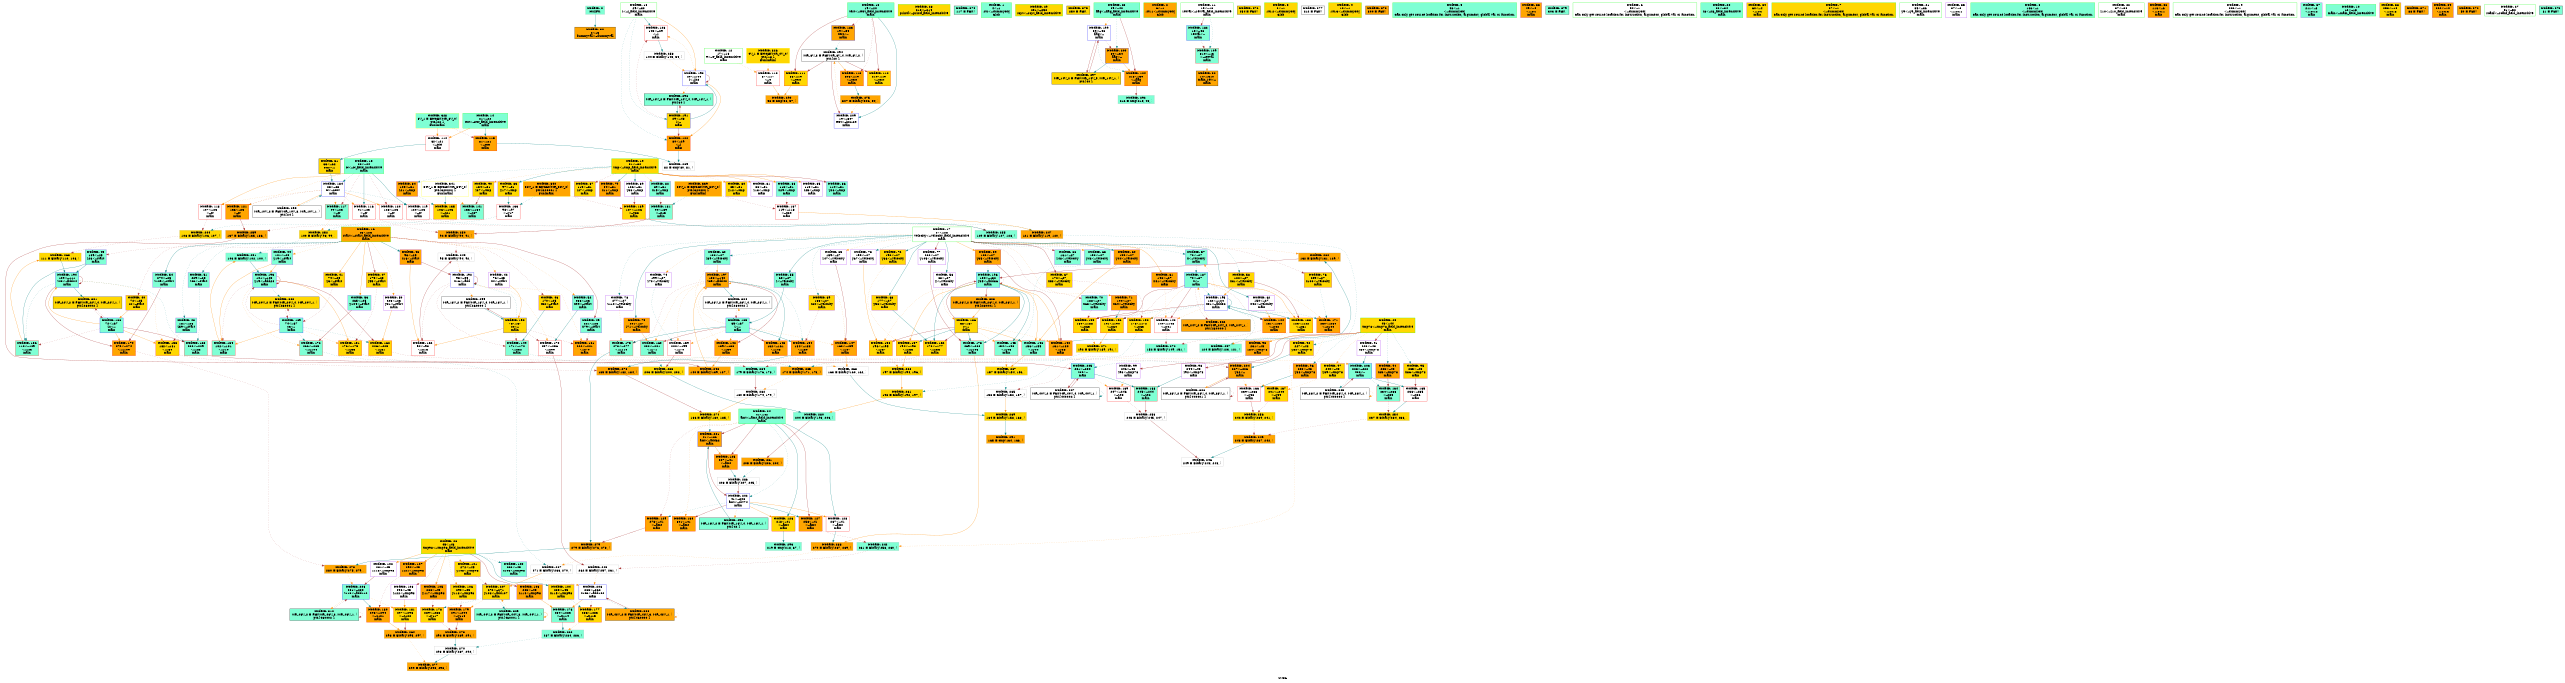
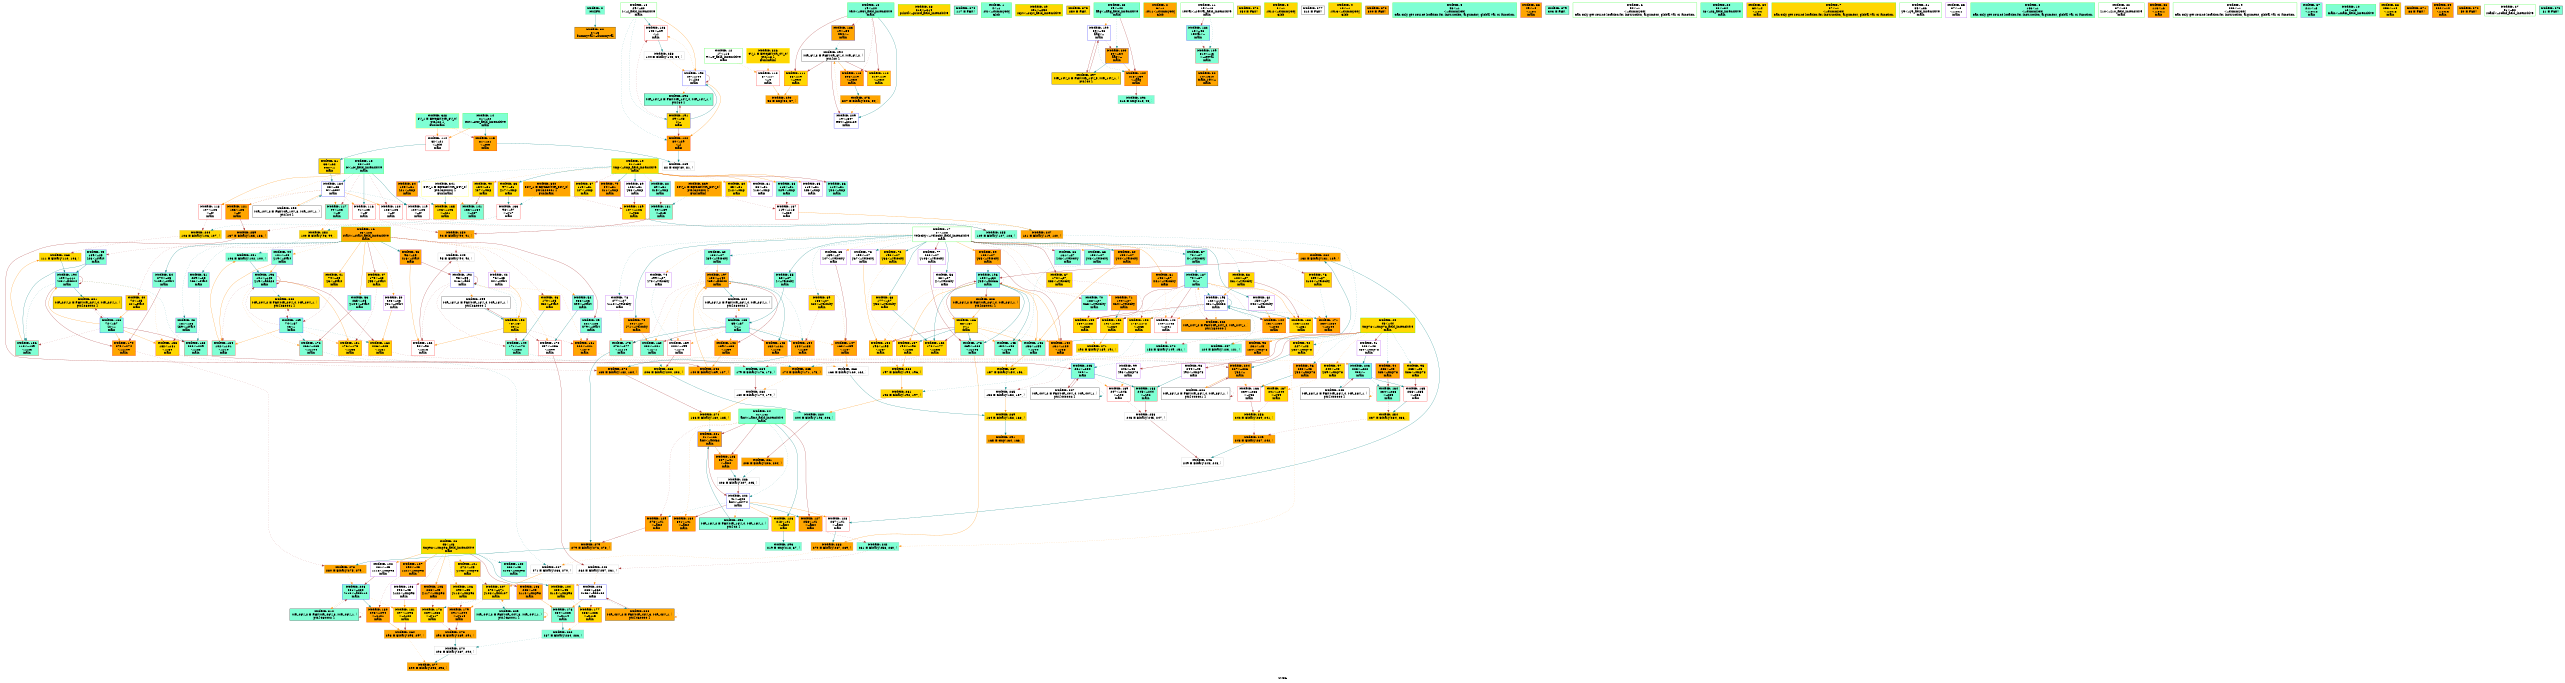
(1213, 280) -> (1216, 314)
(830, 457) -> (1247, 474)
